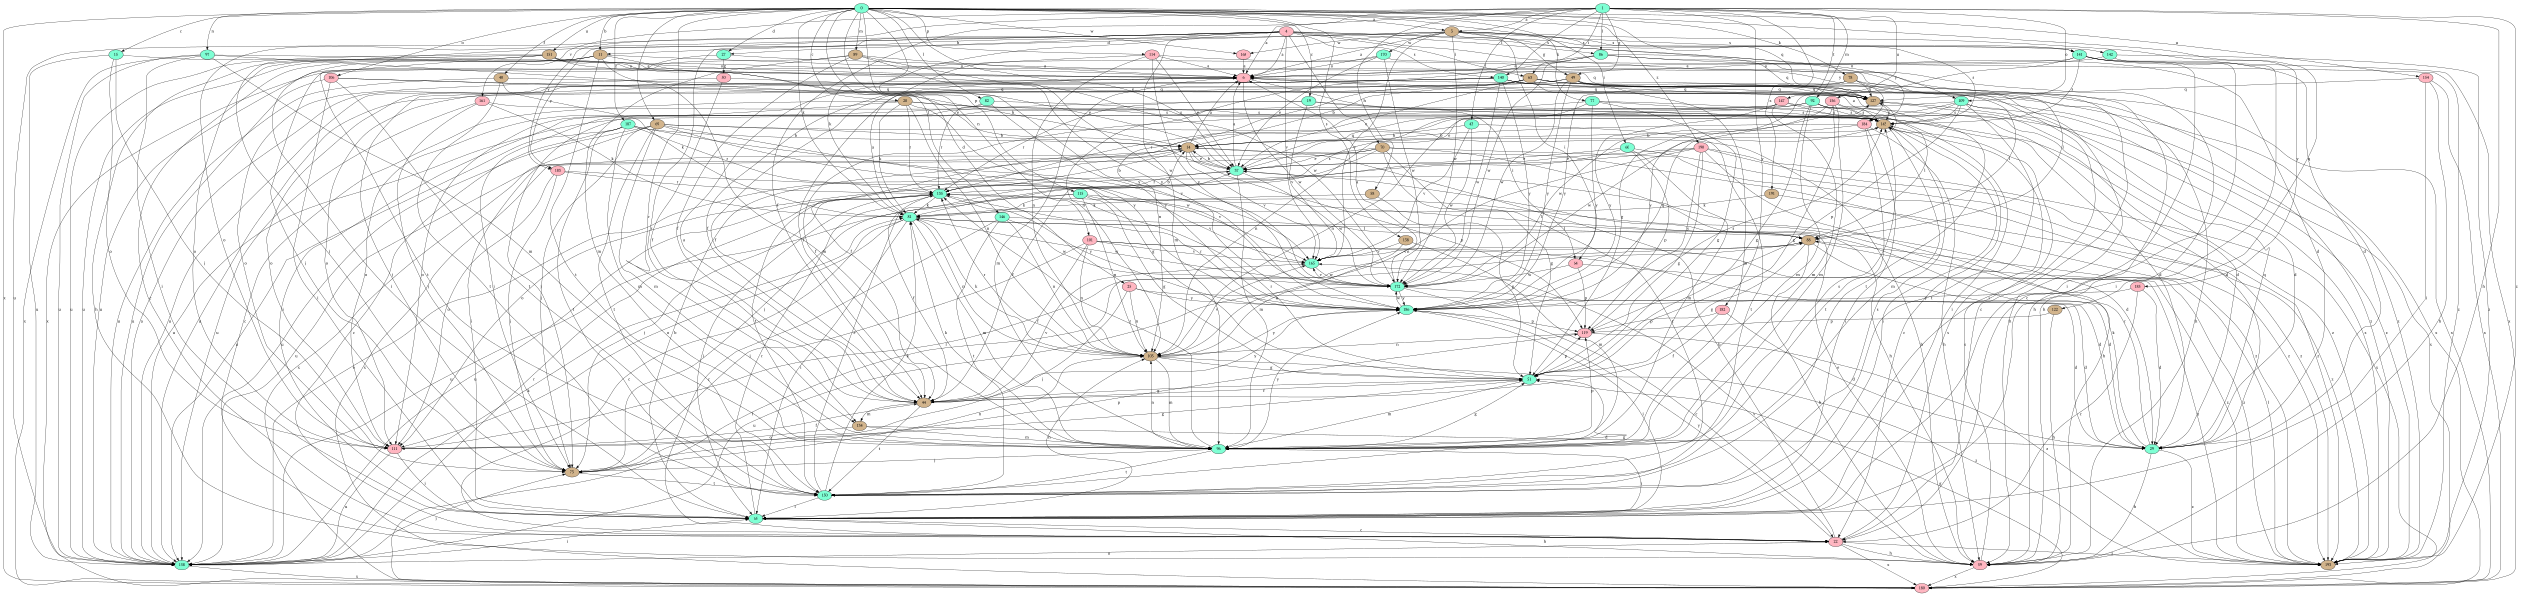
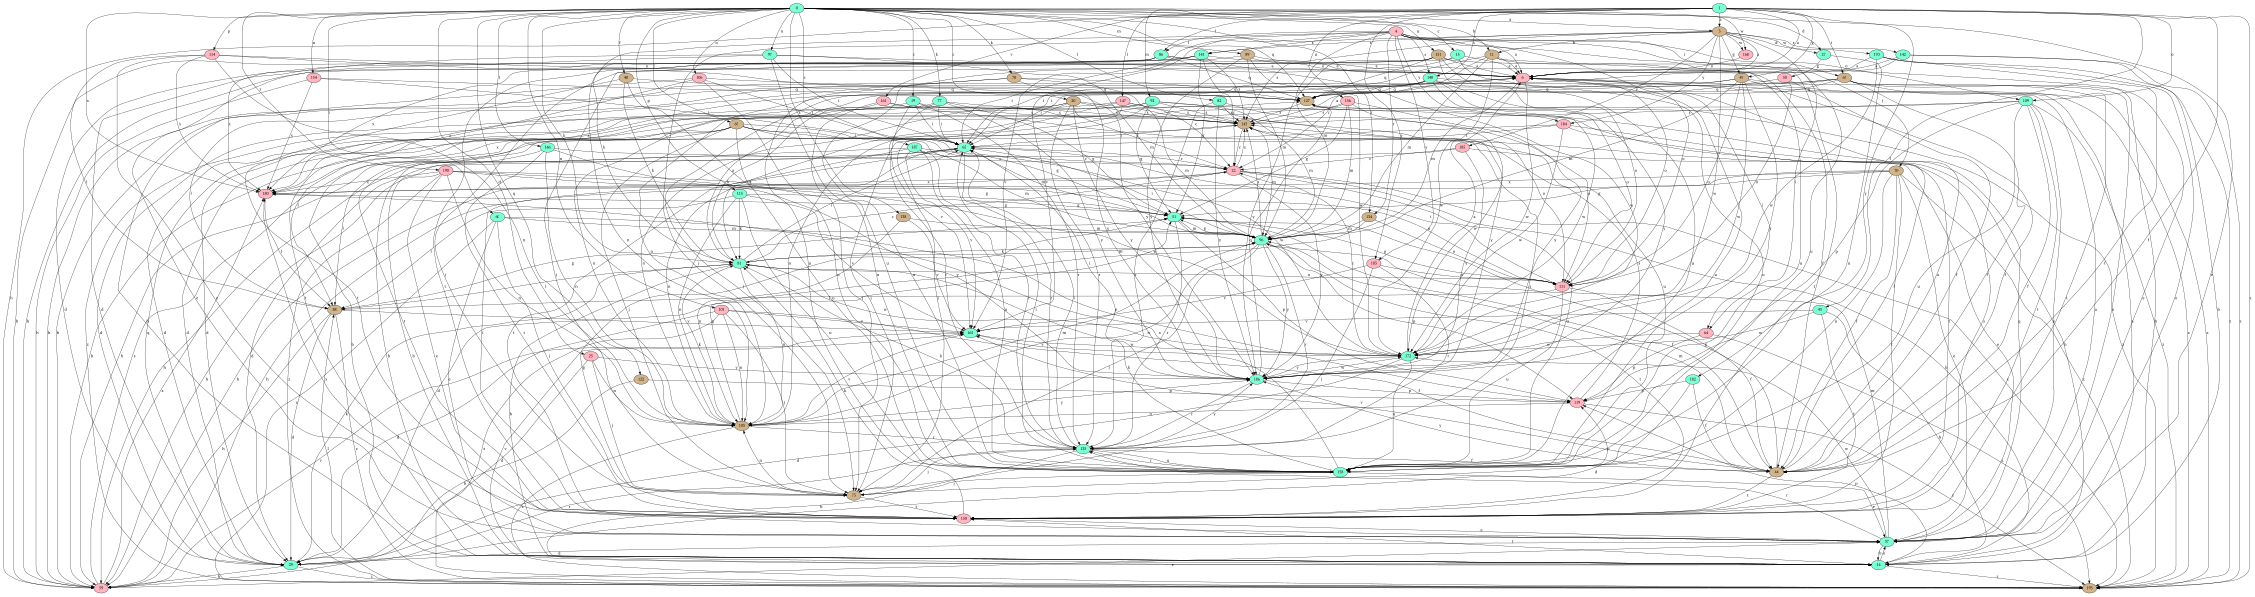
(1865, 80) -> none
(1521, 137) -> (2217, 310)
(1188, 147) -> (1879, 565)
none -> (1914, 176)
(1372, 194) -> none
(1772, 194) -> none
(1722, 310) -> (1693, 379)
(887, 406) -> (1561, 325)
(825, 495) -> (964, 519)
